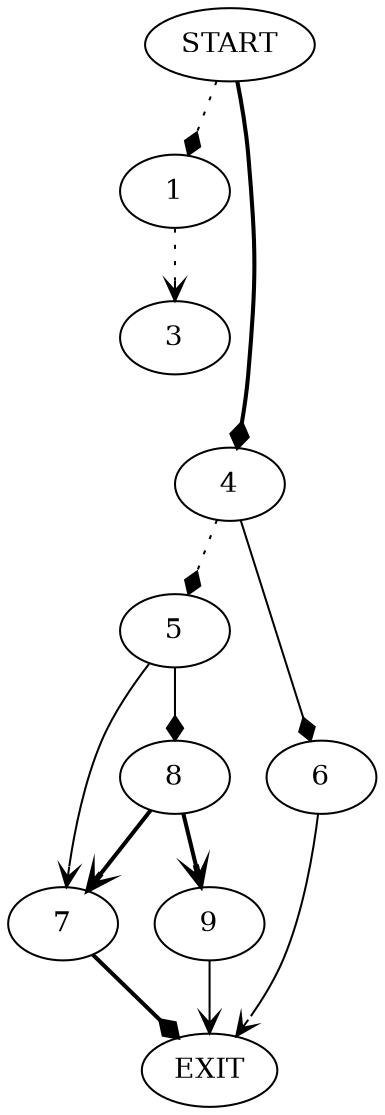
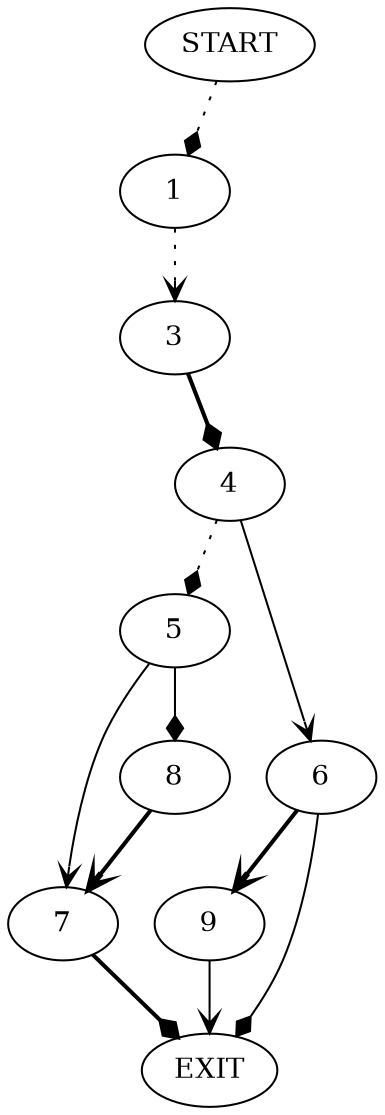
(254, 252) -> (198, 399)
(273, 621) -> (273, 621)
(190, 840) -> (272, 842)
(297, 919) -> (297, 919)
